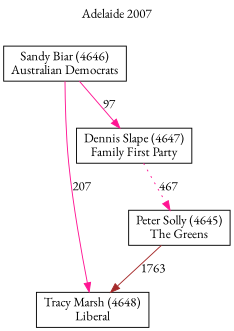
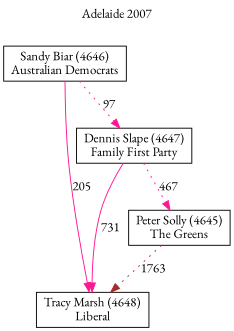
(97, 101) -> (97, 101)
(82, 187) -> (82, 187)
none -> (98, 221)
(140, 266) -> (140, 266)
